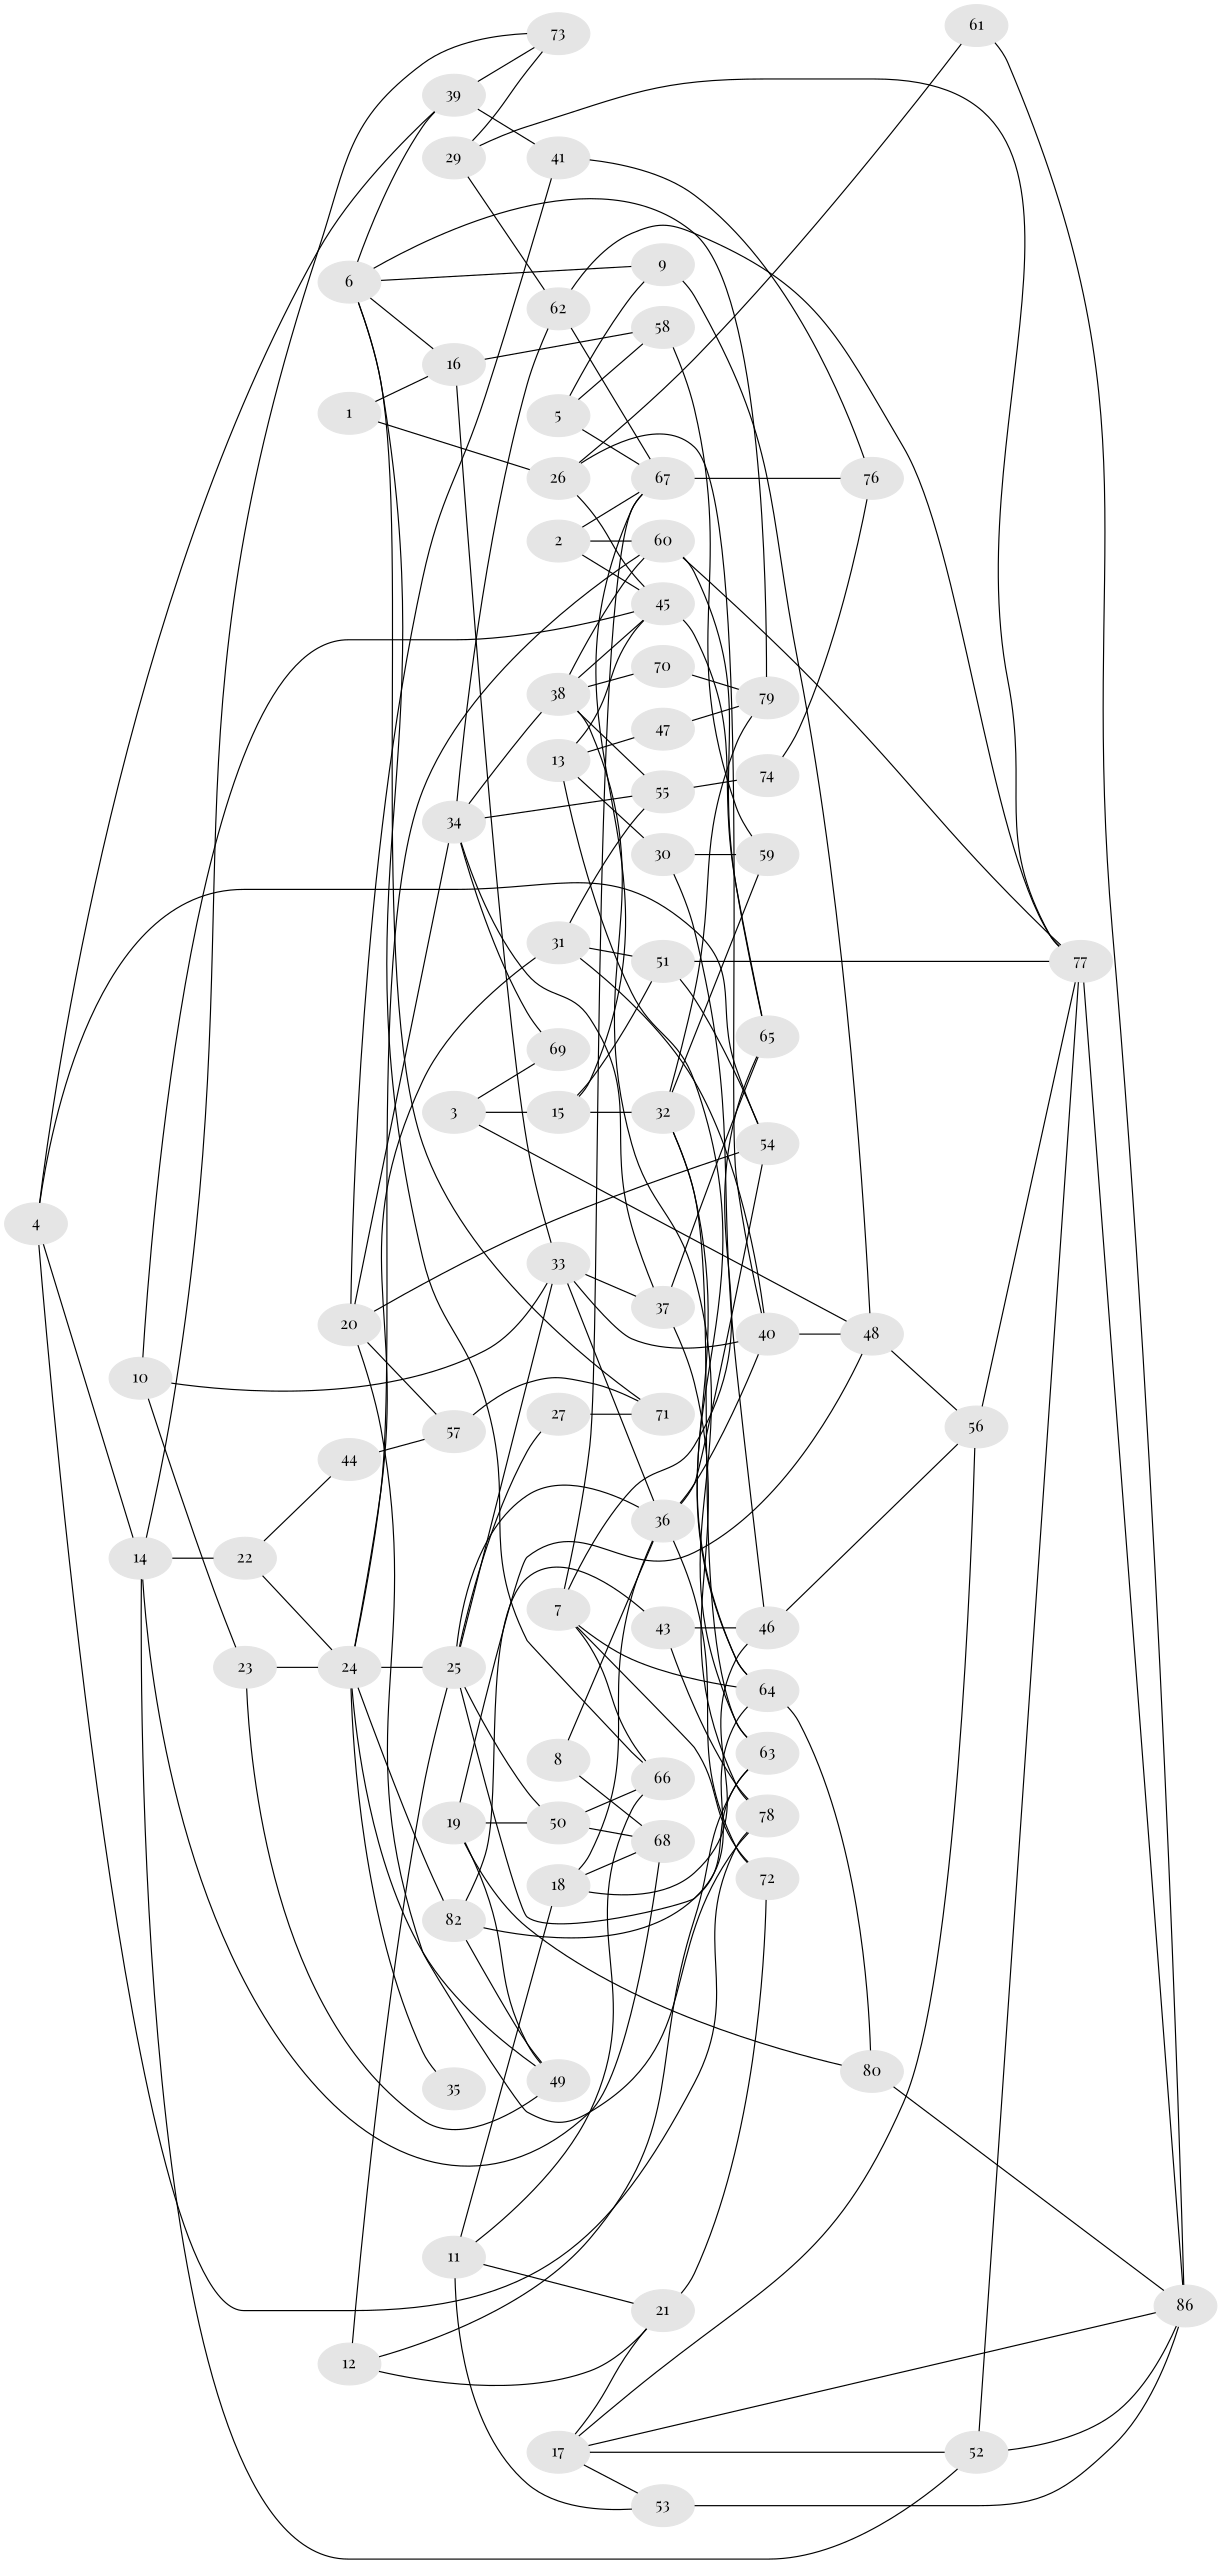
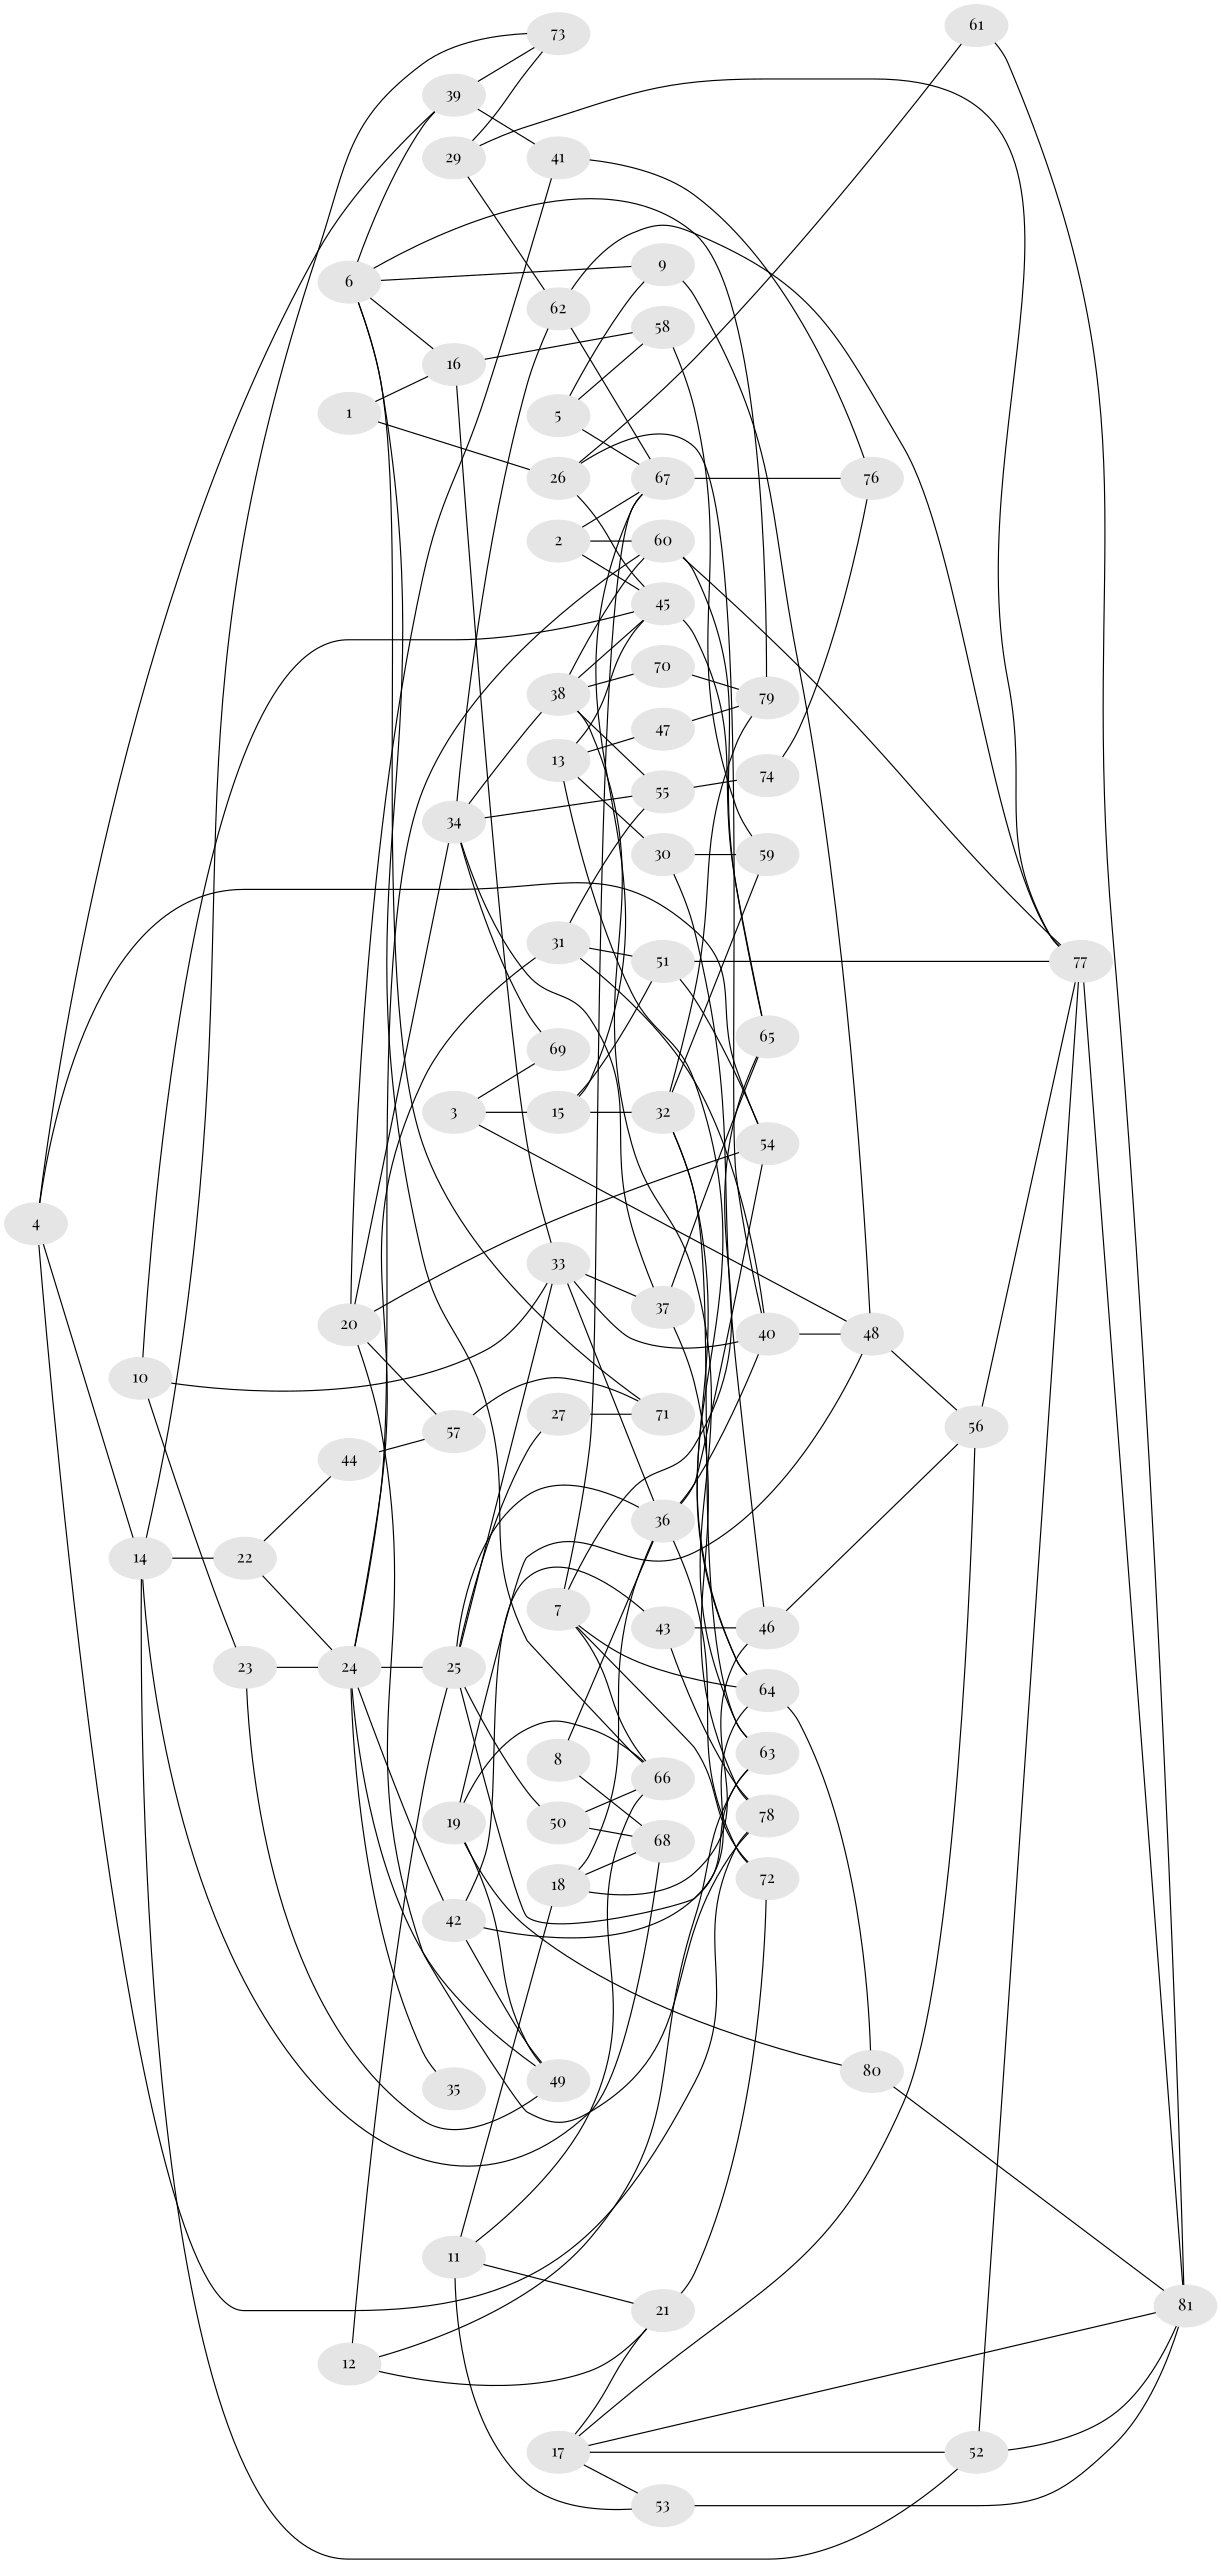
(506, 1823) -> (541, 1723)
(454, 1920) -> (454, 1920)
(1185, 2306) -> (1185, 2306)
